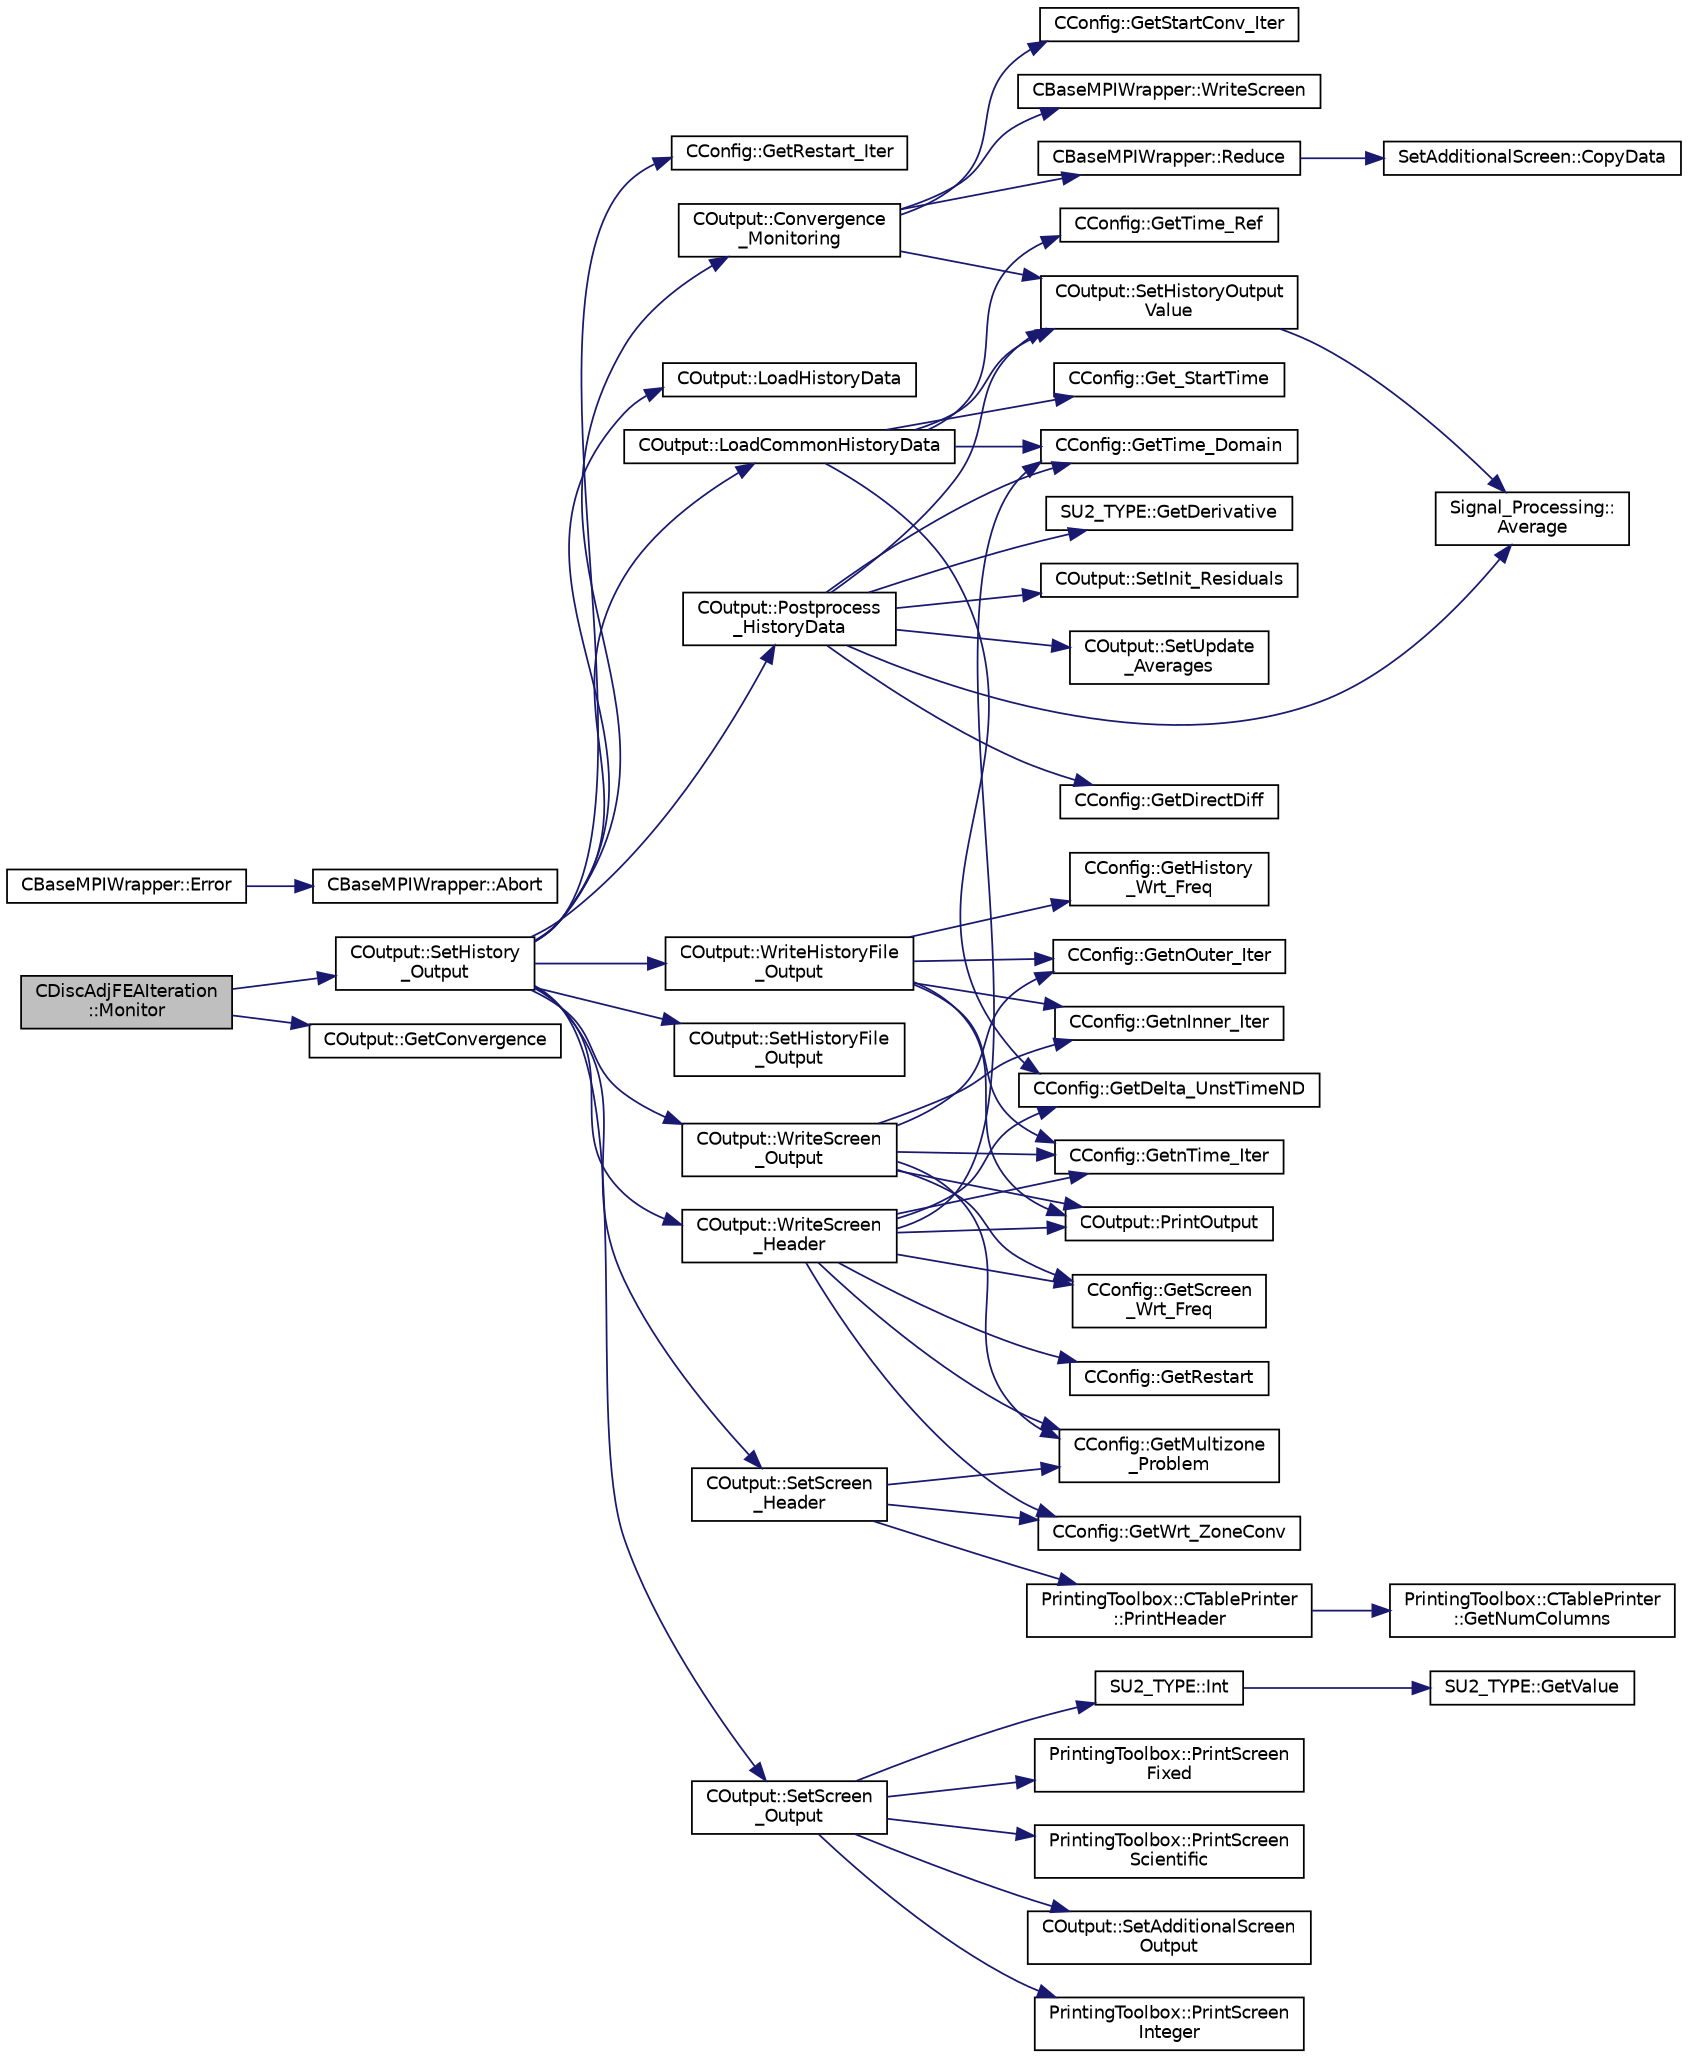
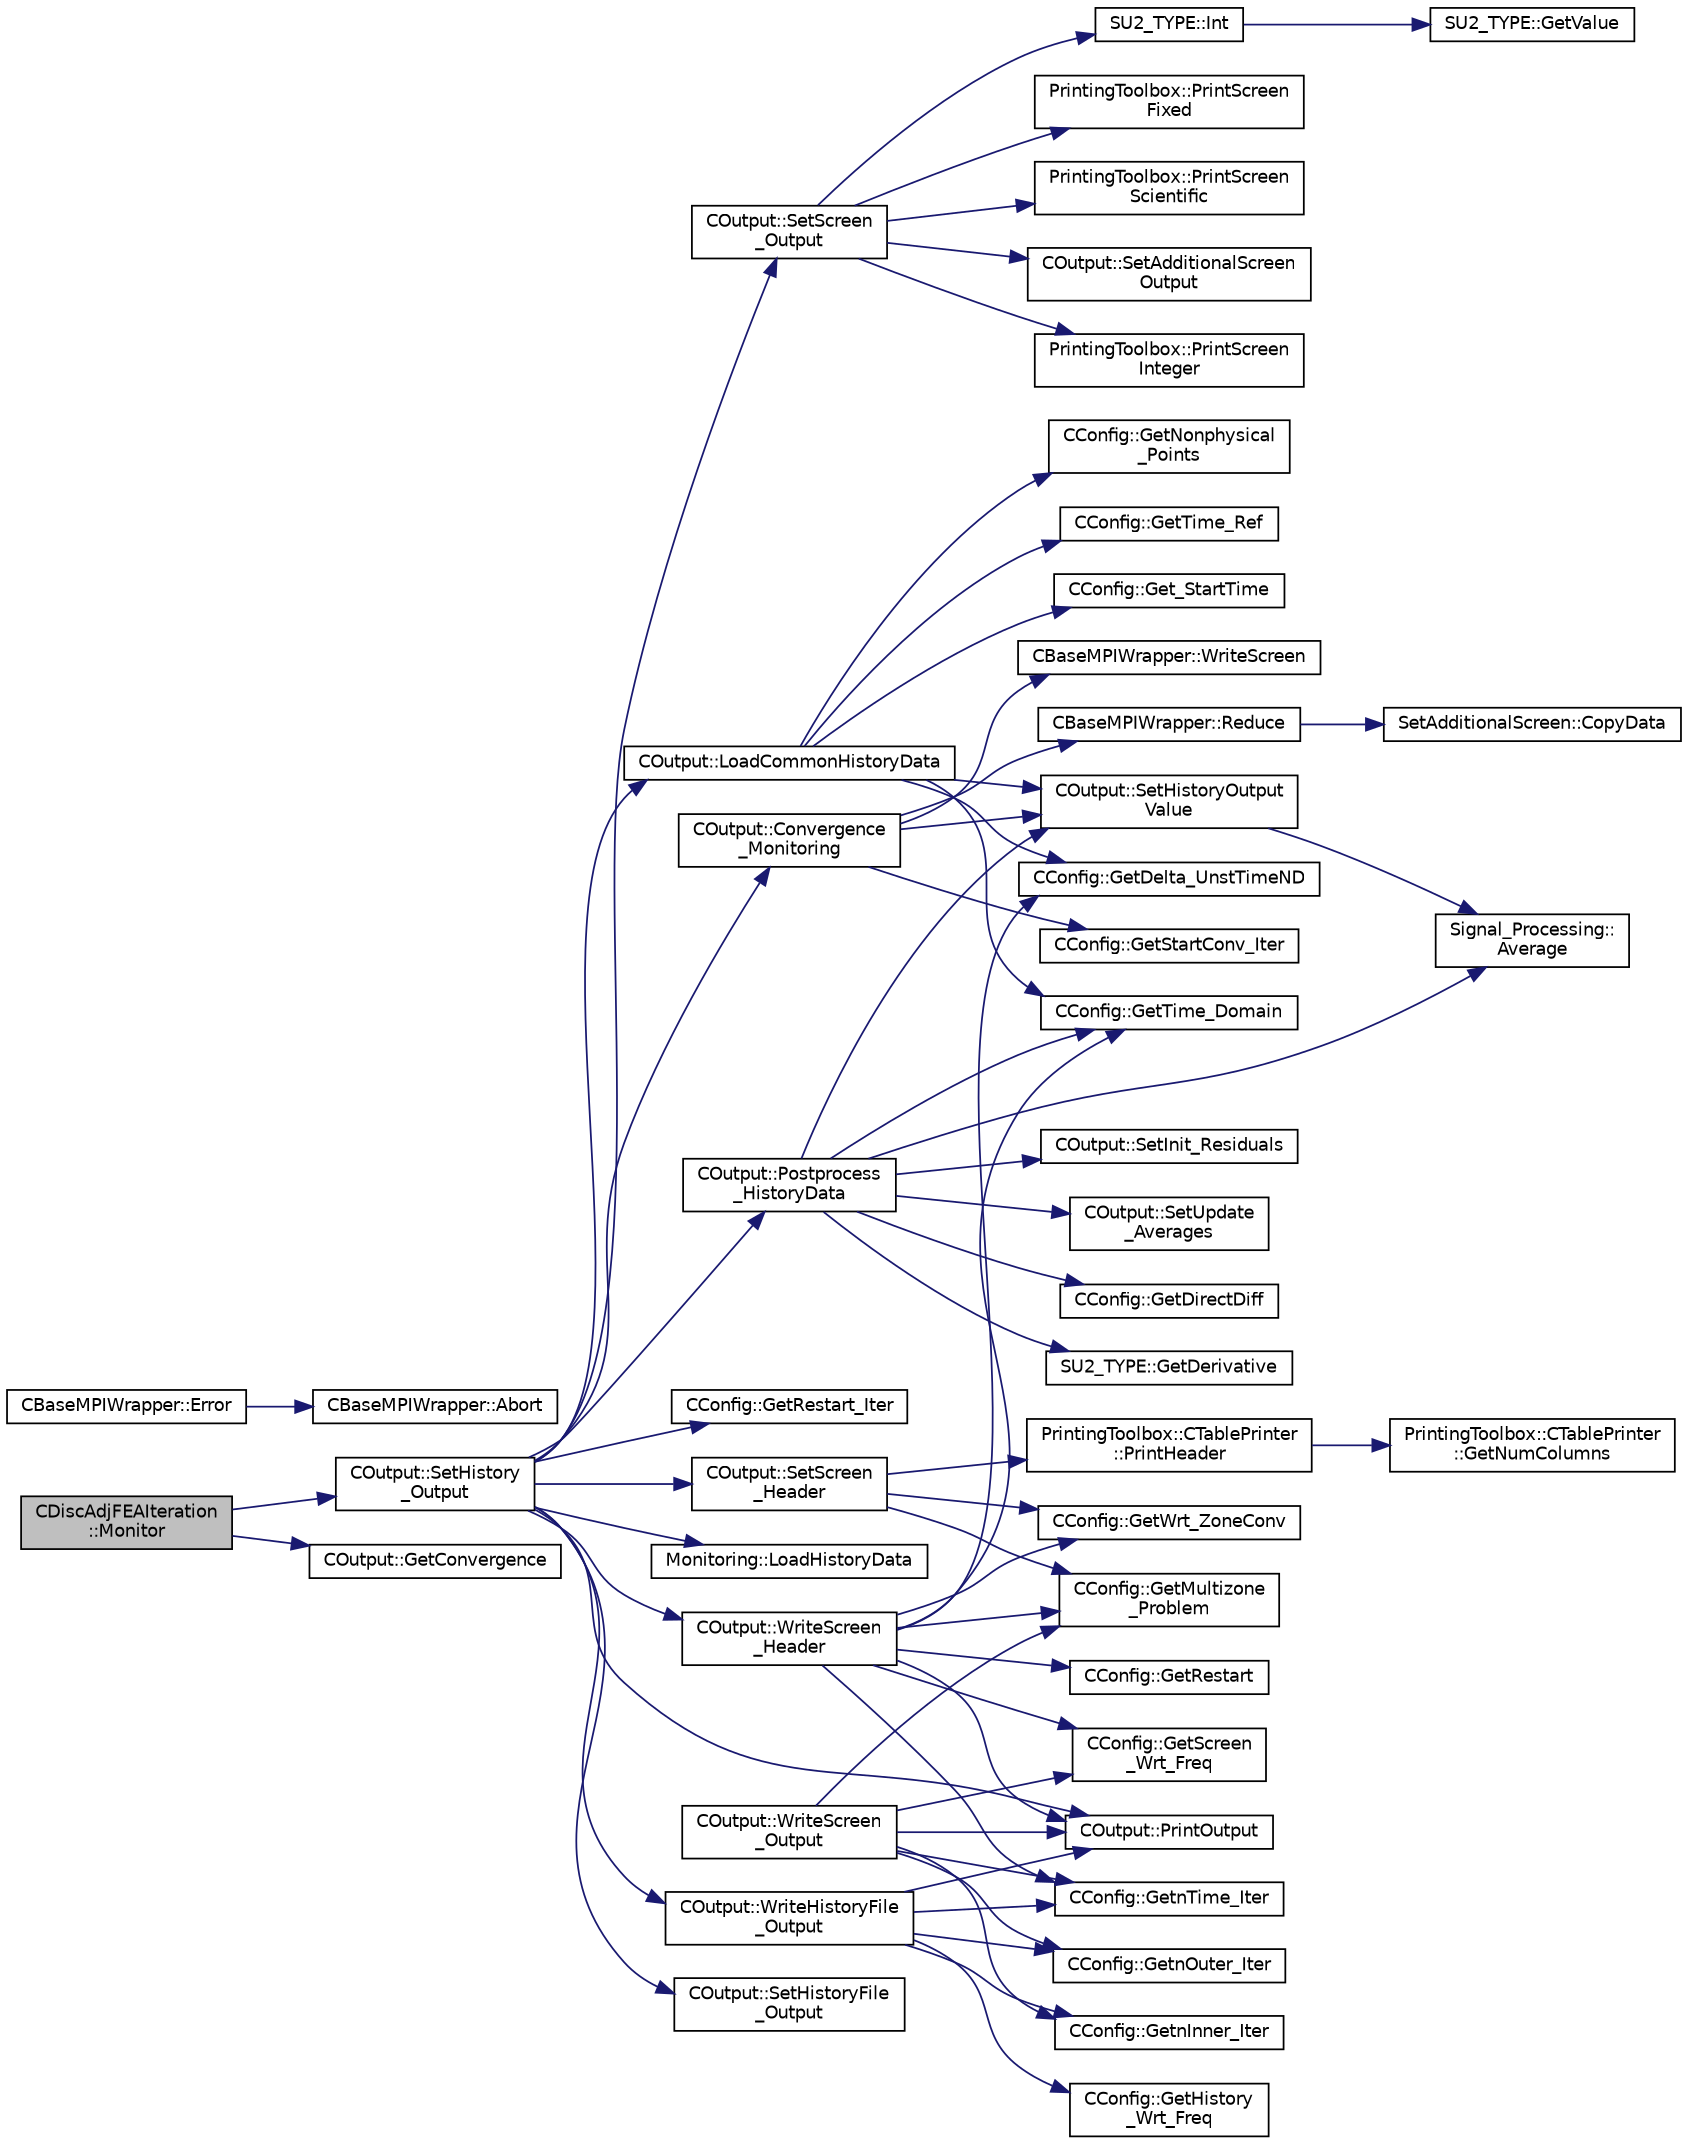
(789, 380) -> (789, 1561)
none -> (1169, 447)
(610, 1081) -> (738, 1753)
